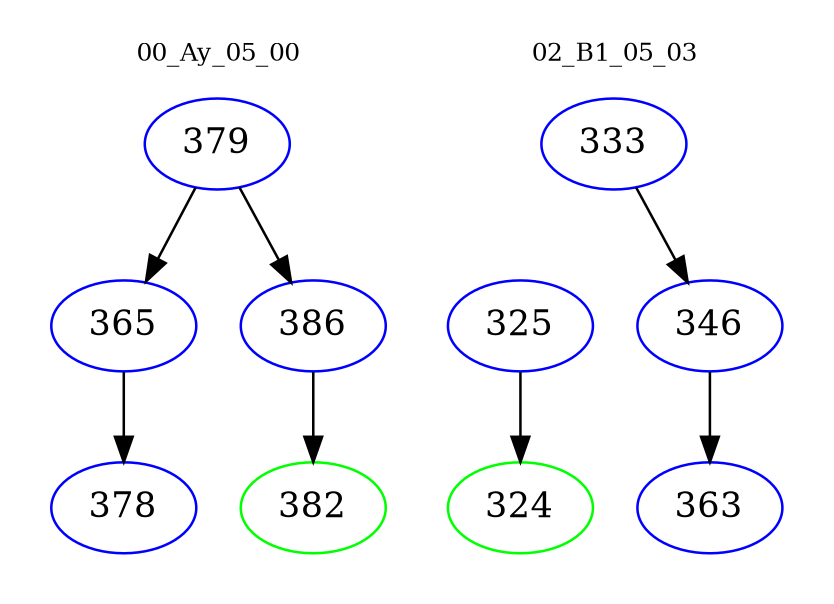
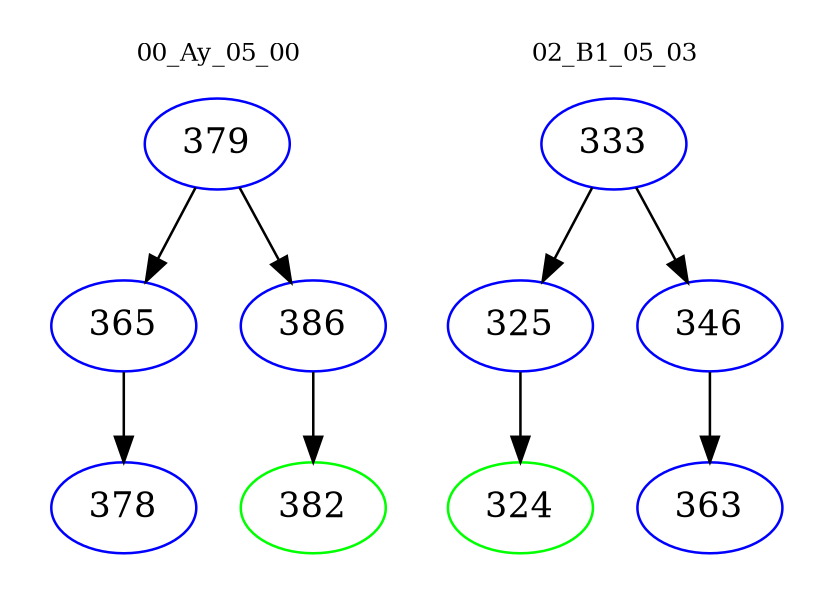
none -> (573, 223)
